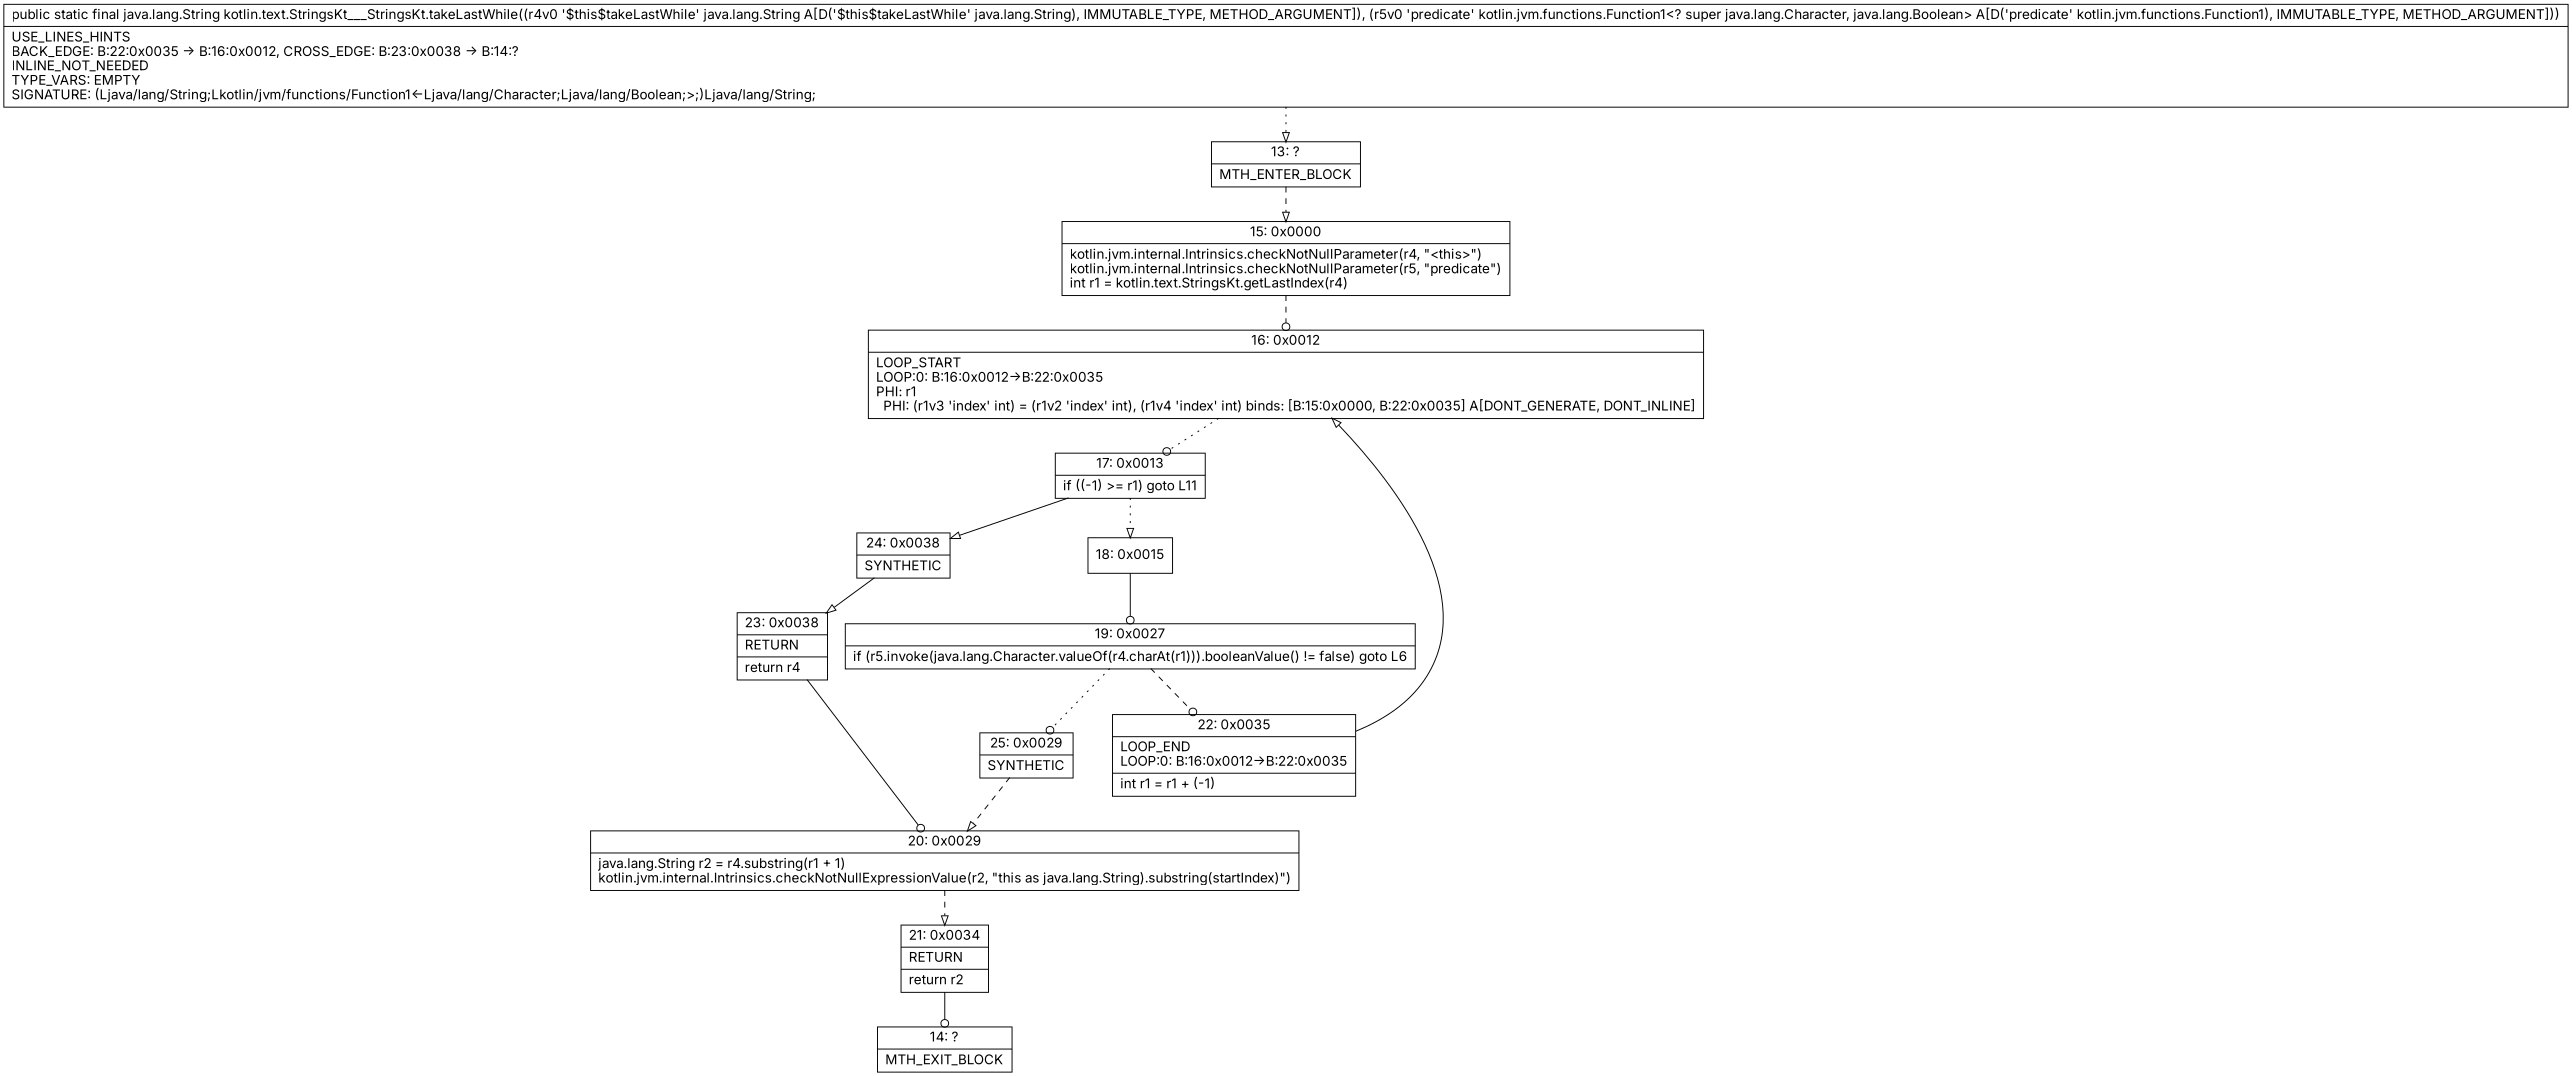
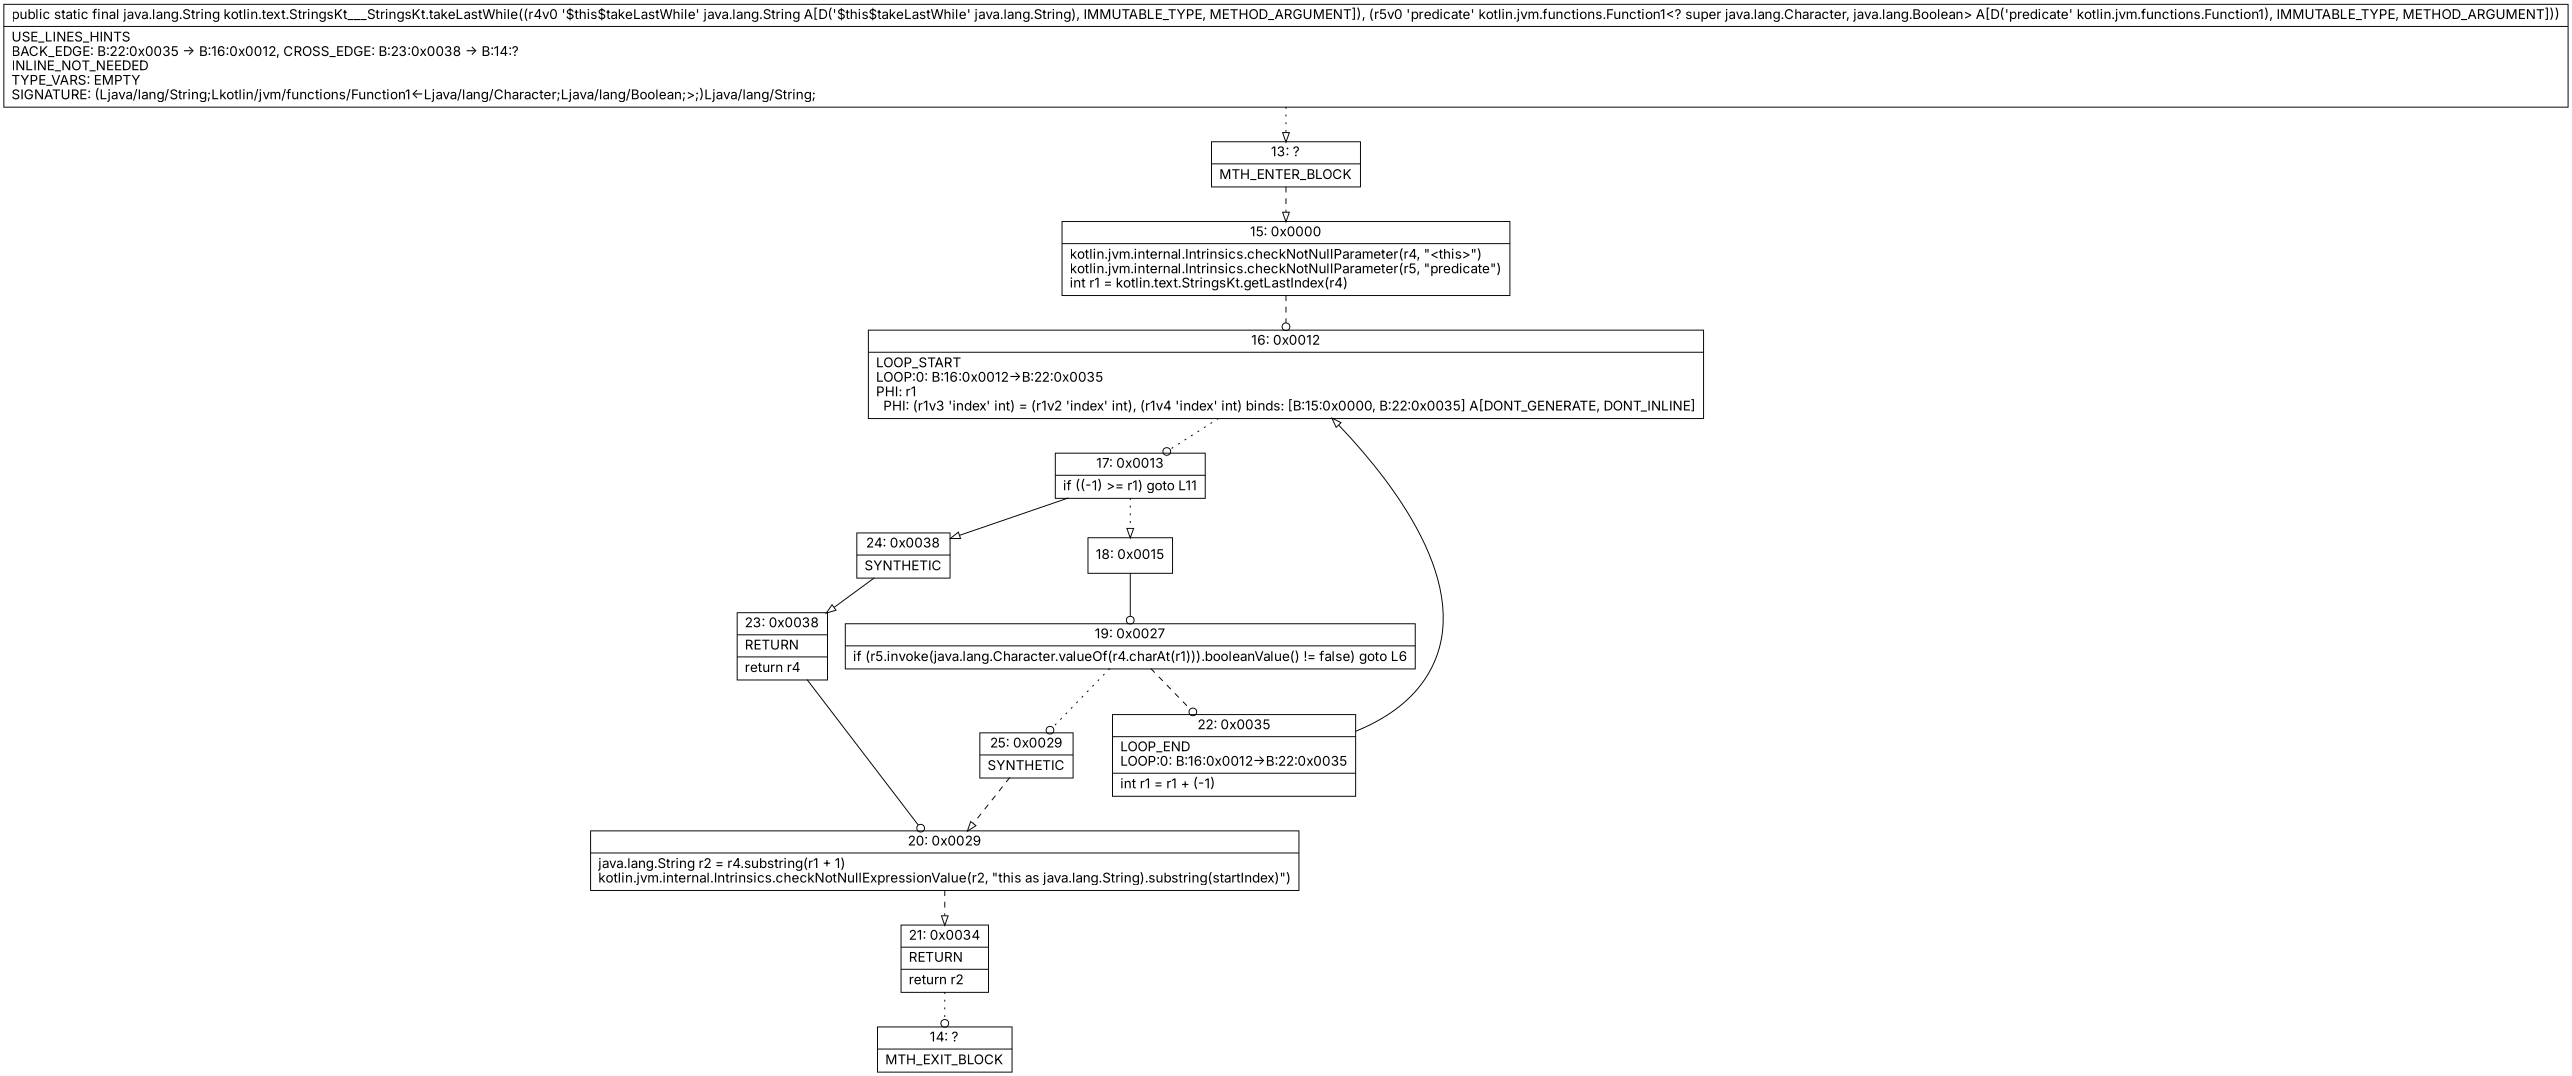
(945, 1006) -> (945, 1006)
